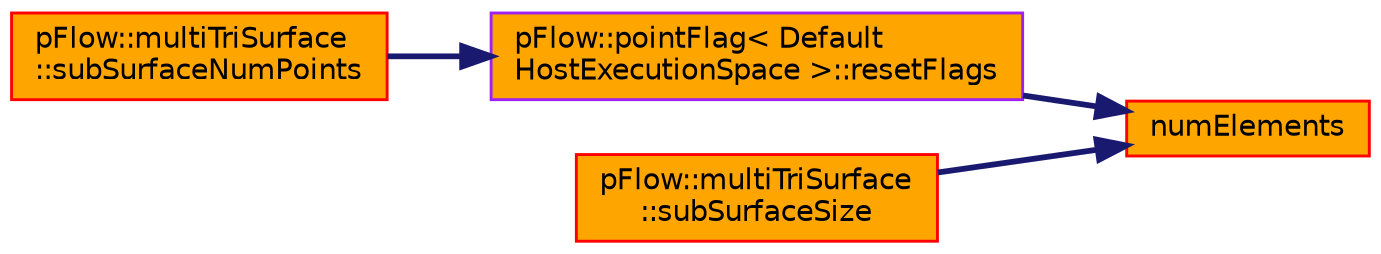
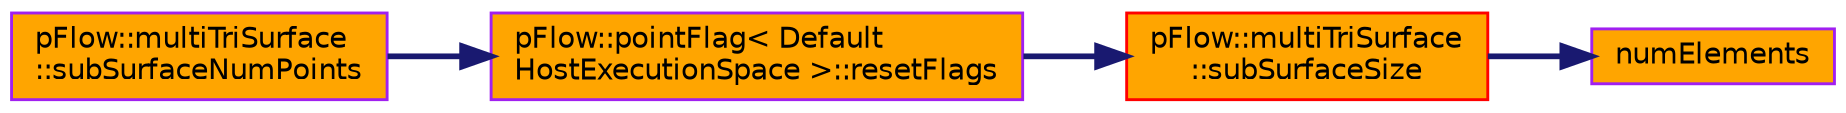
(199, 56) -> (199, 56)
(1060, 101) -> (1060, 56)
(1248, 129) -> (1713, 56)
